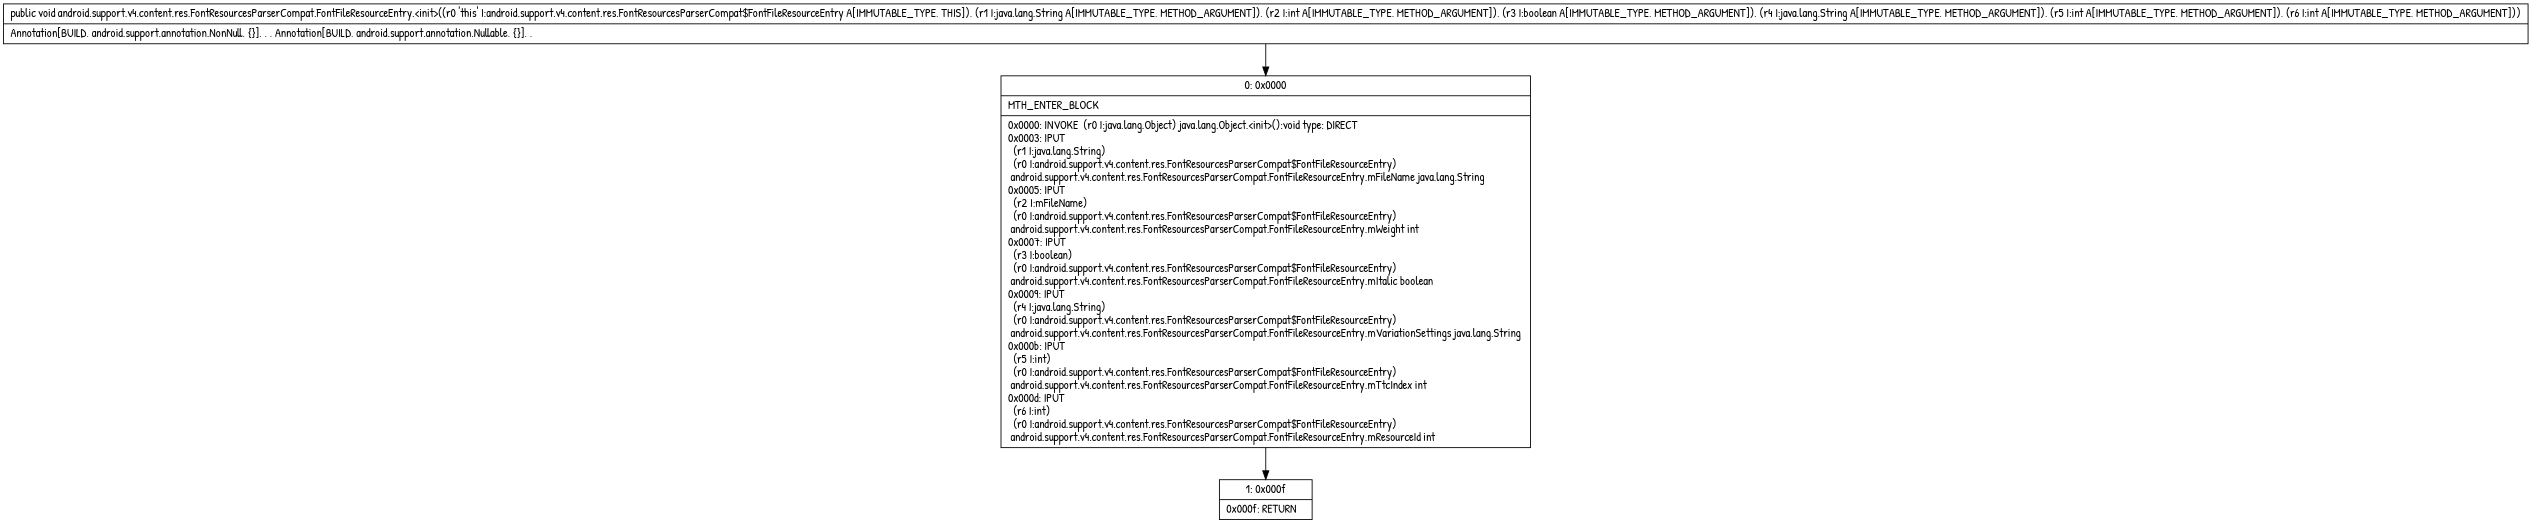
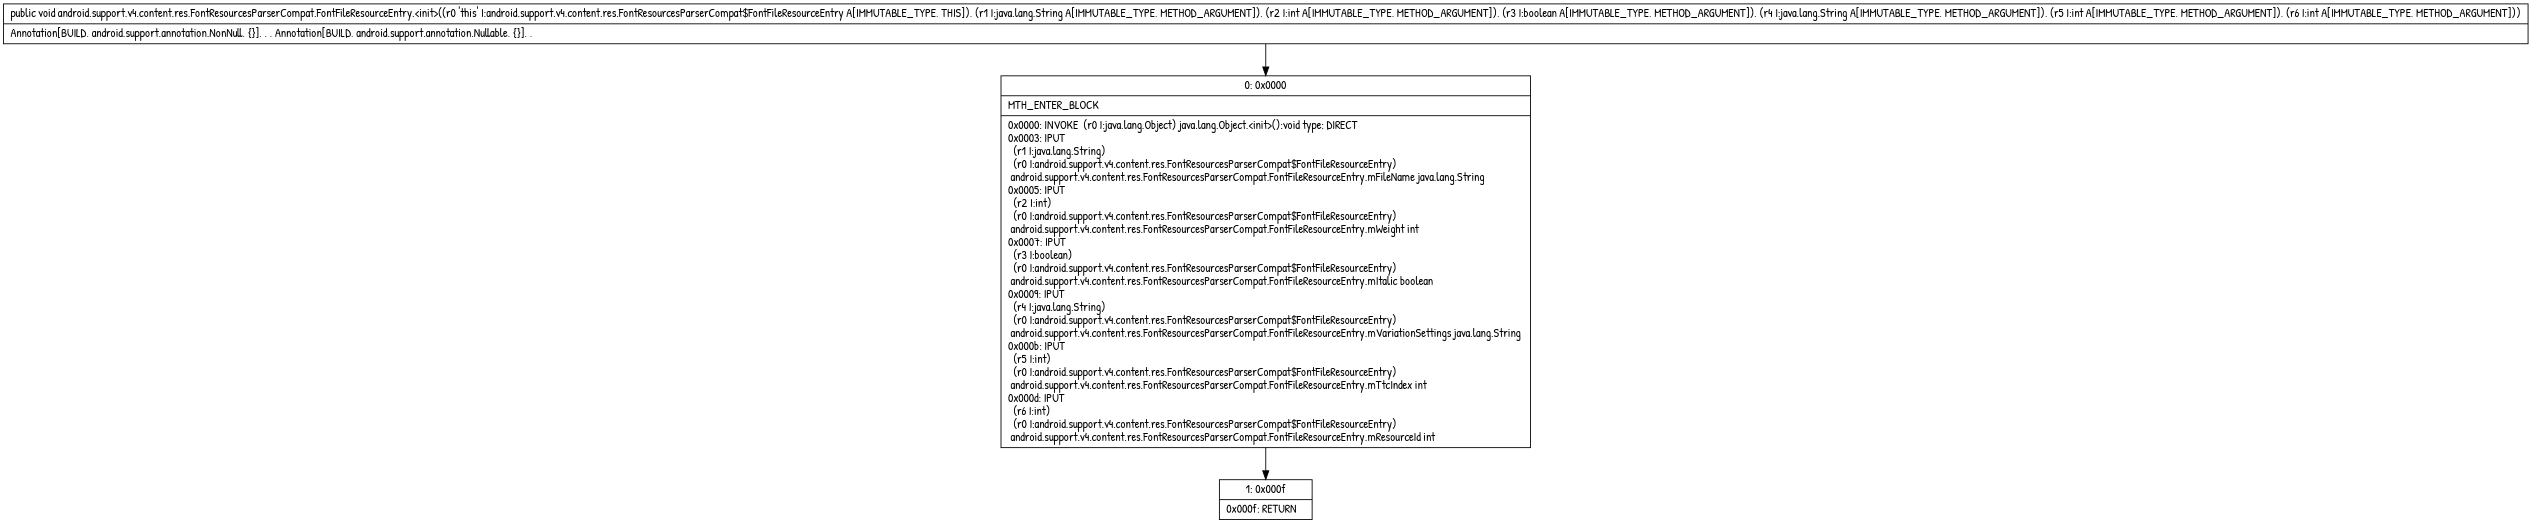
(1048, 203) -> (1030, 203)
